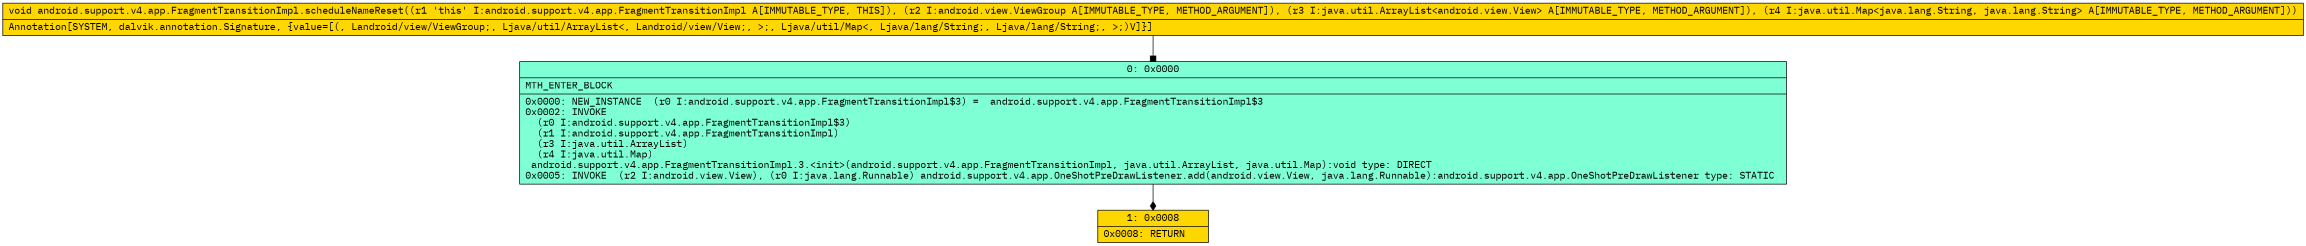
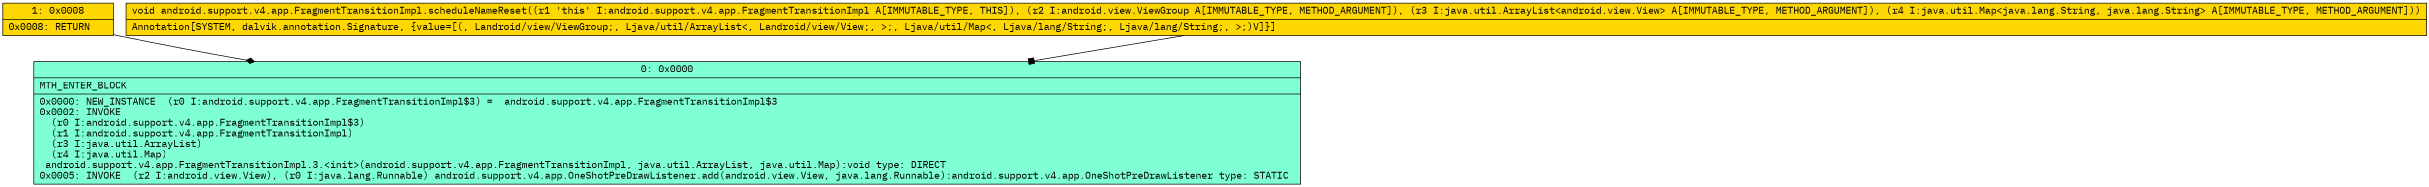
(1153, 193) -> (180, 48)
